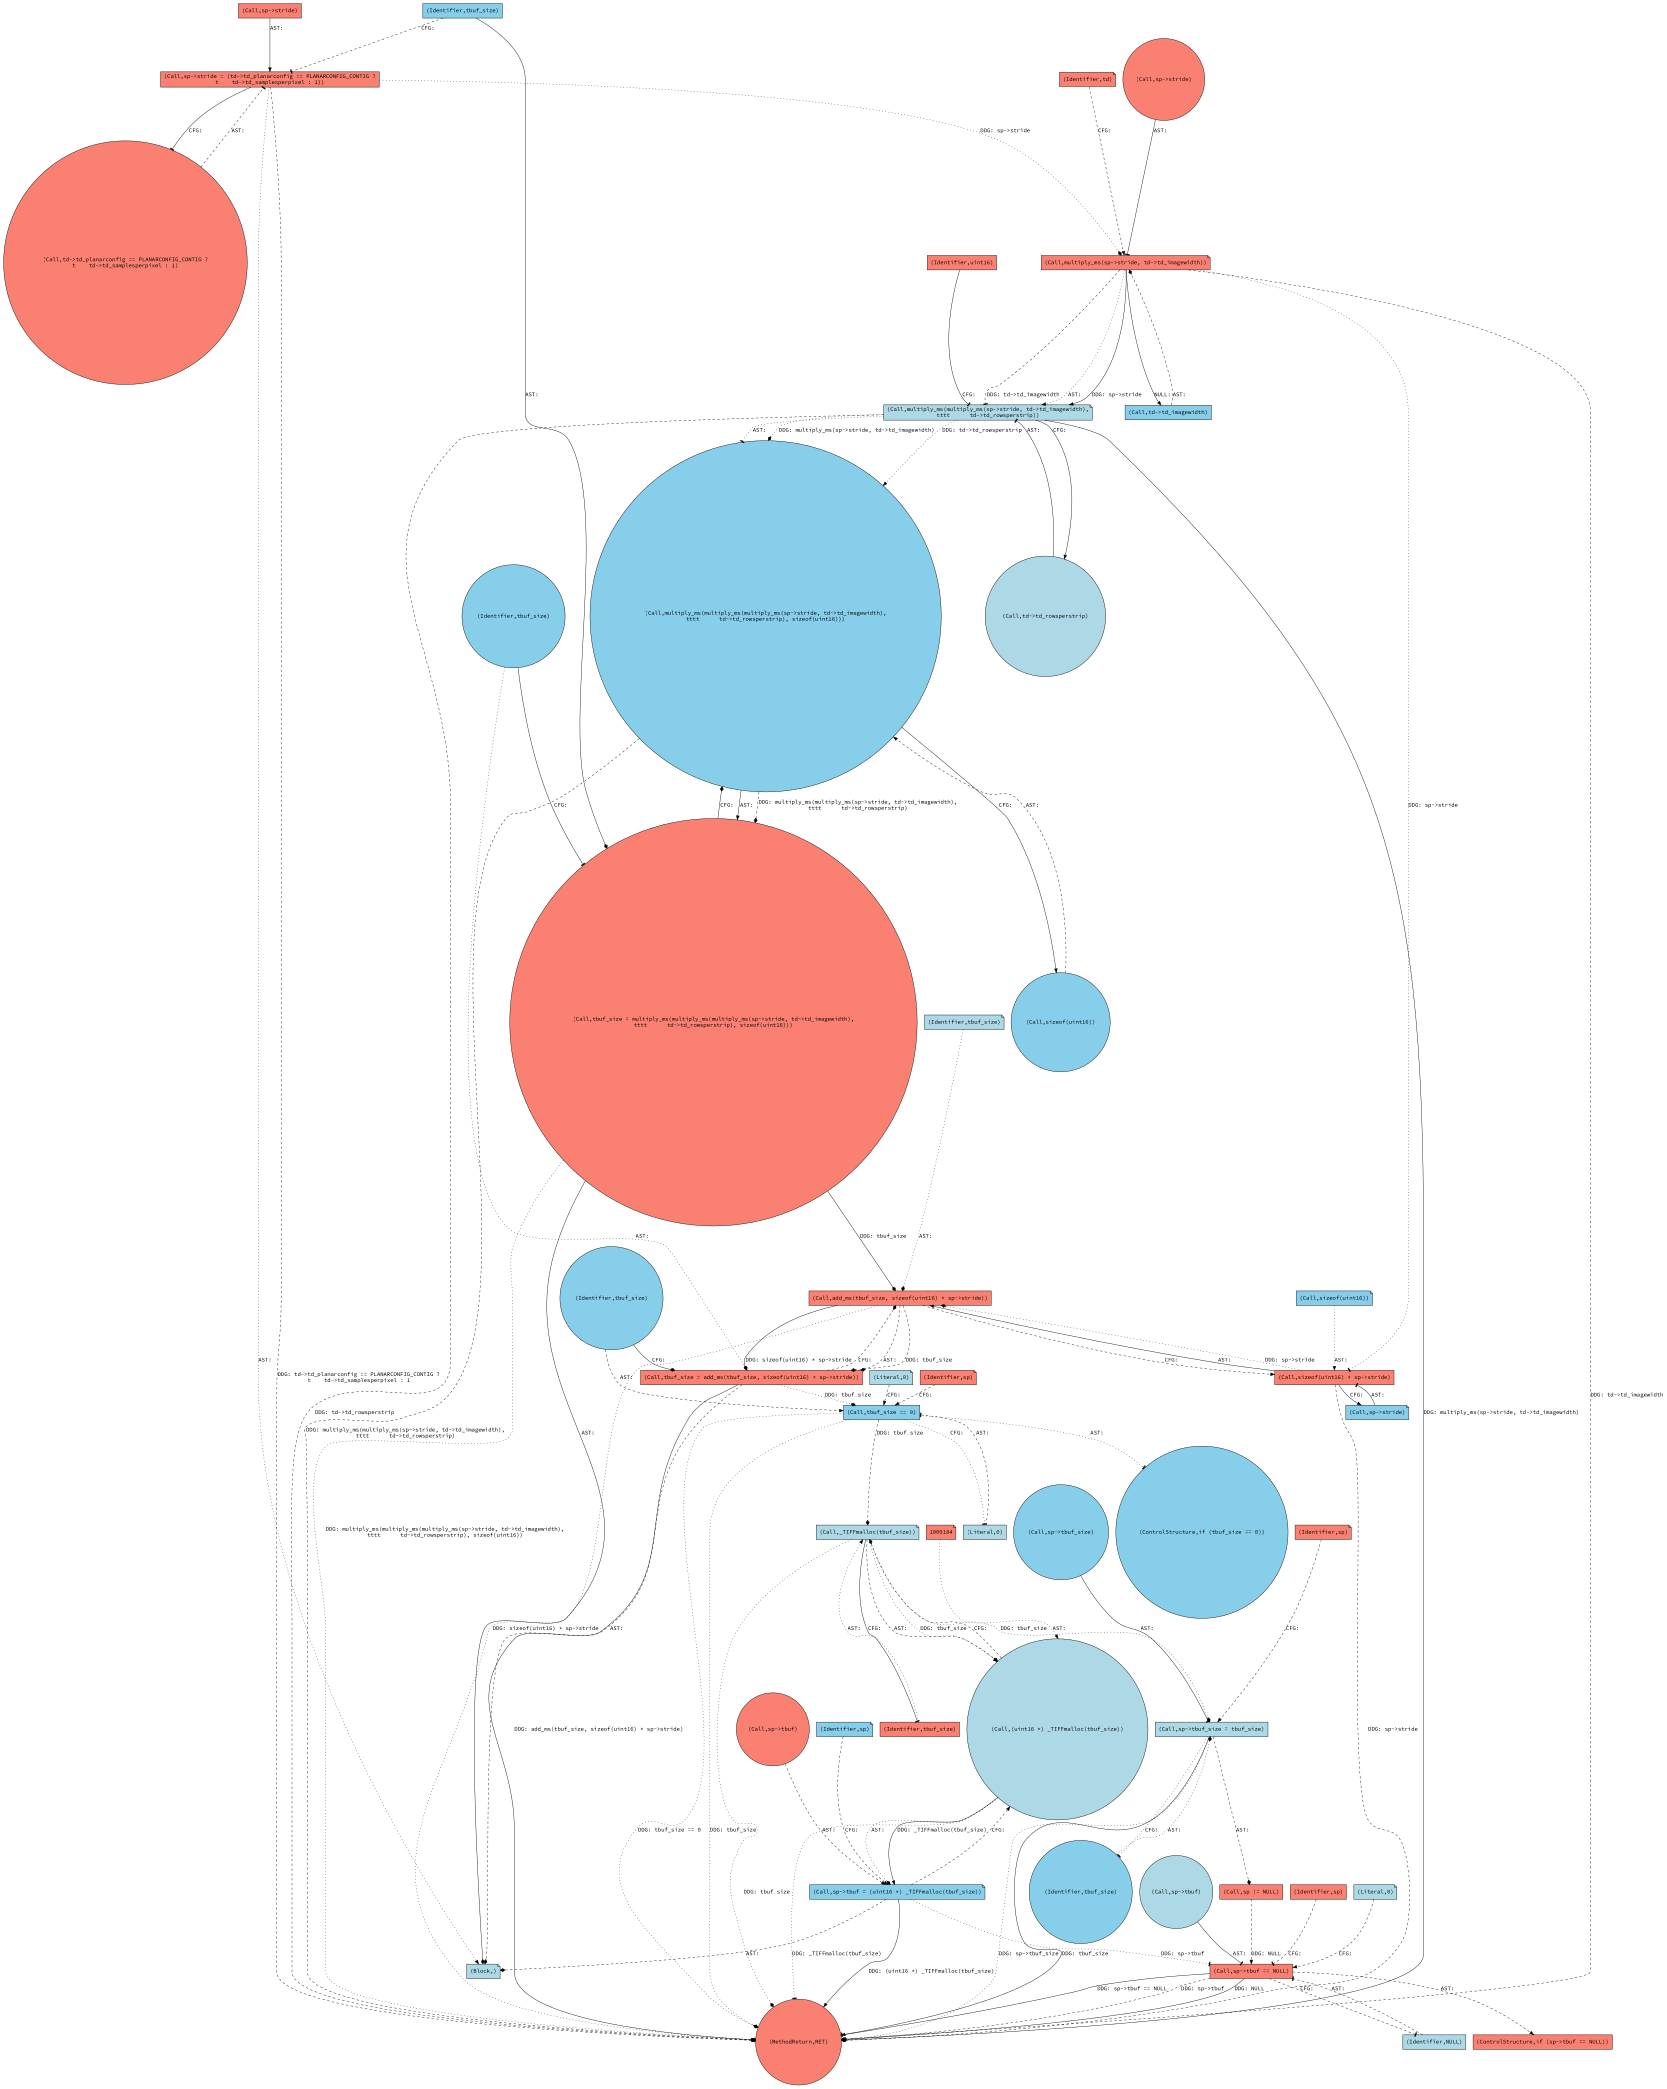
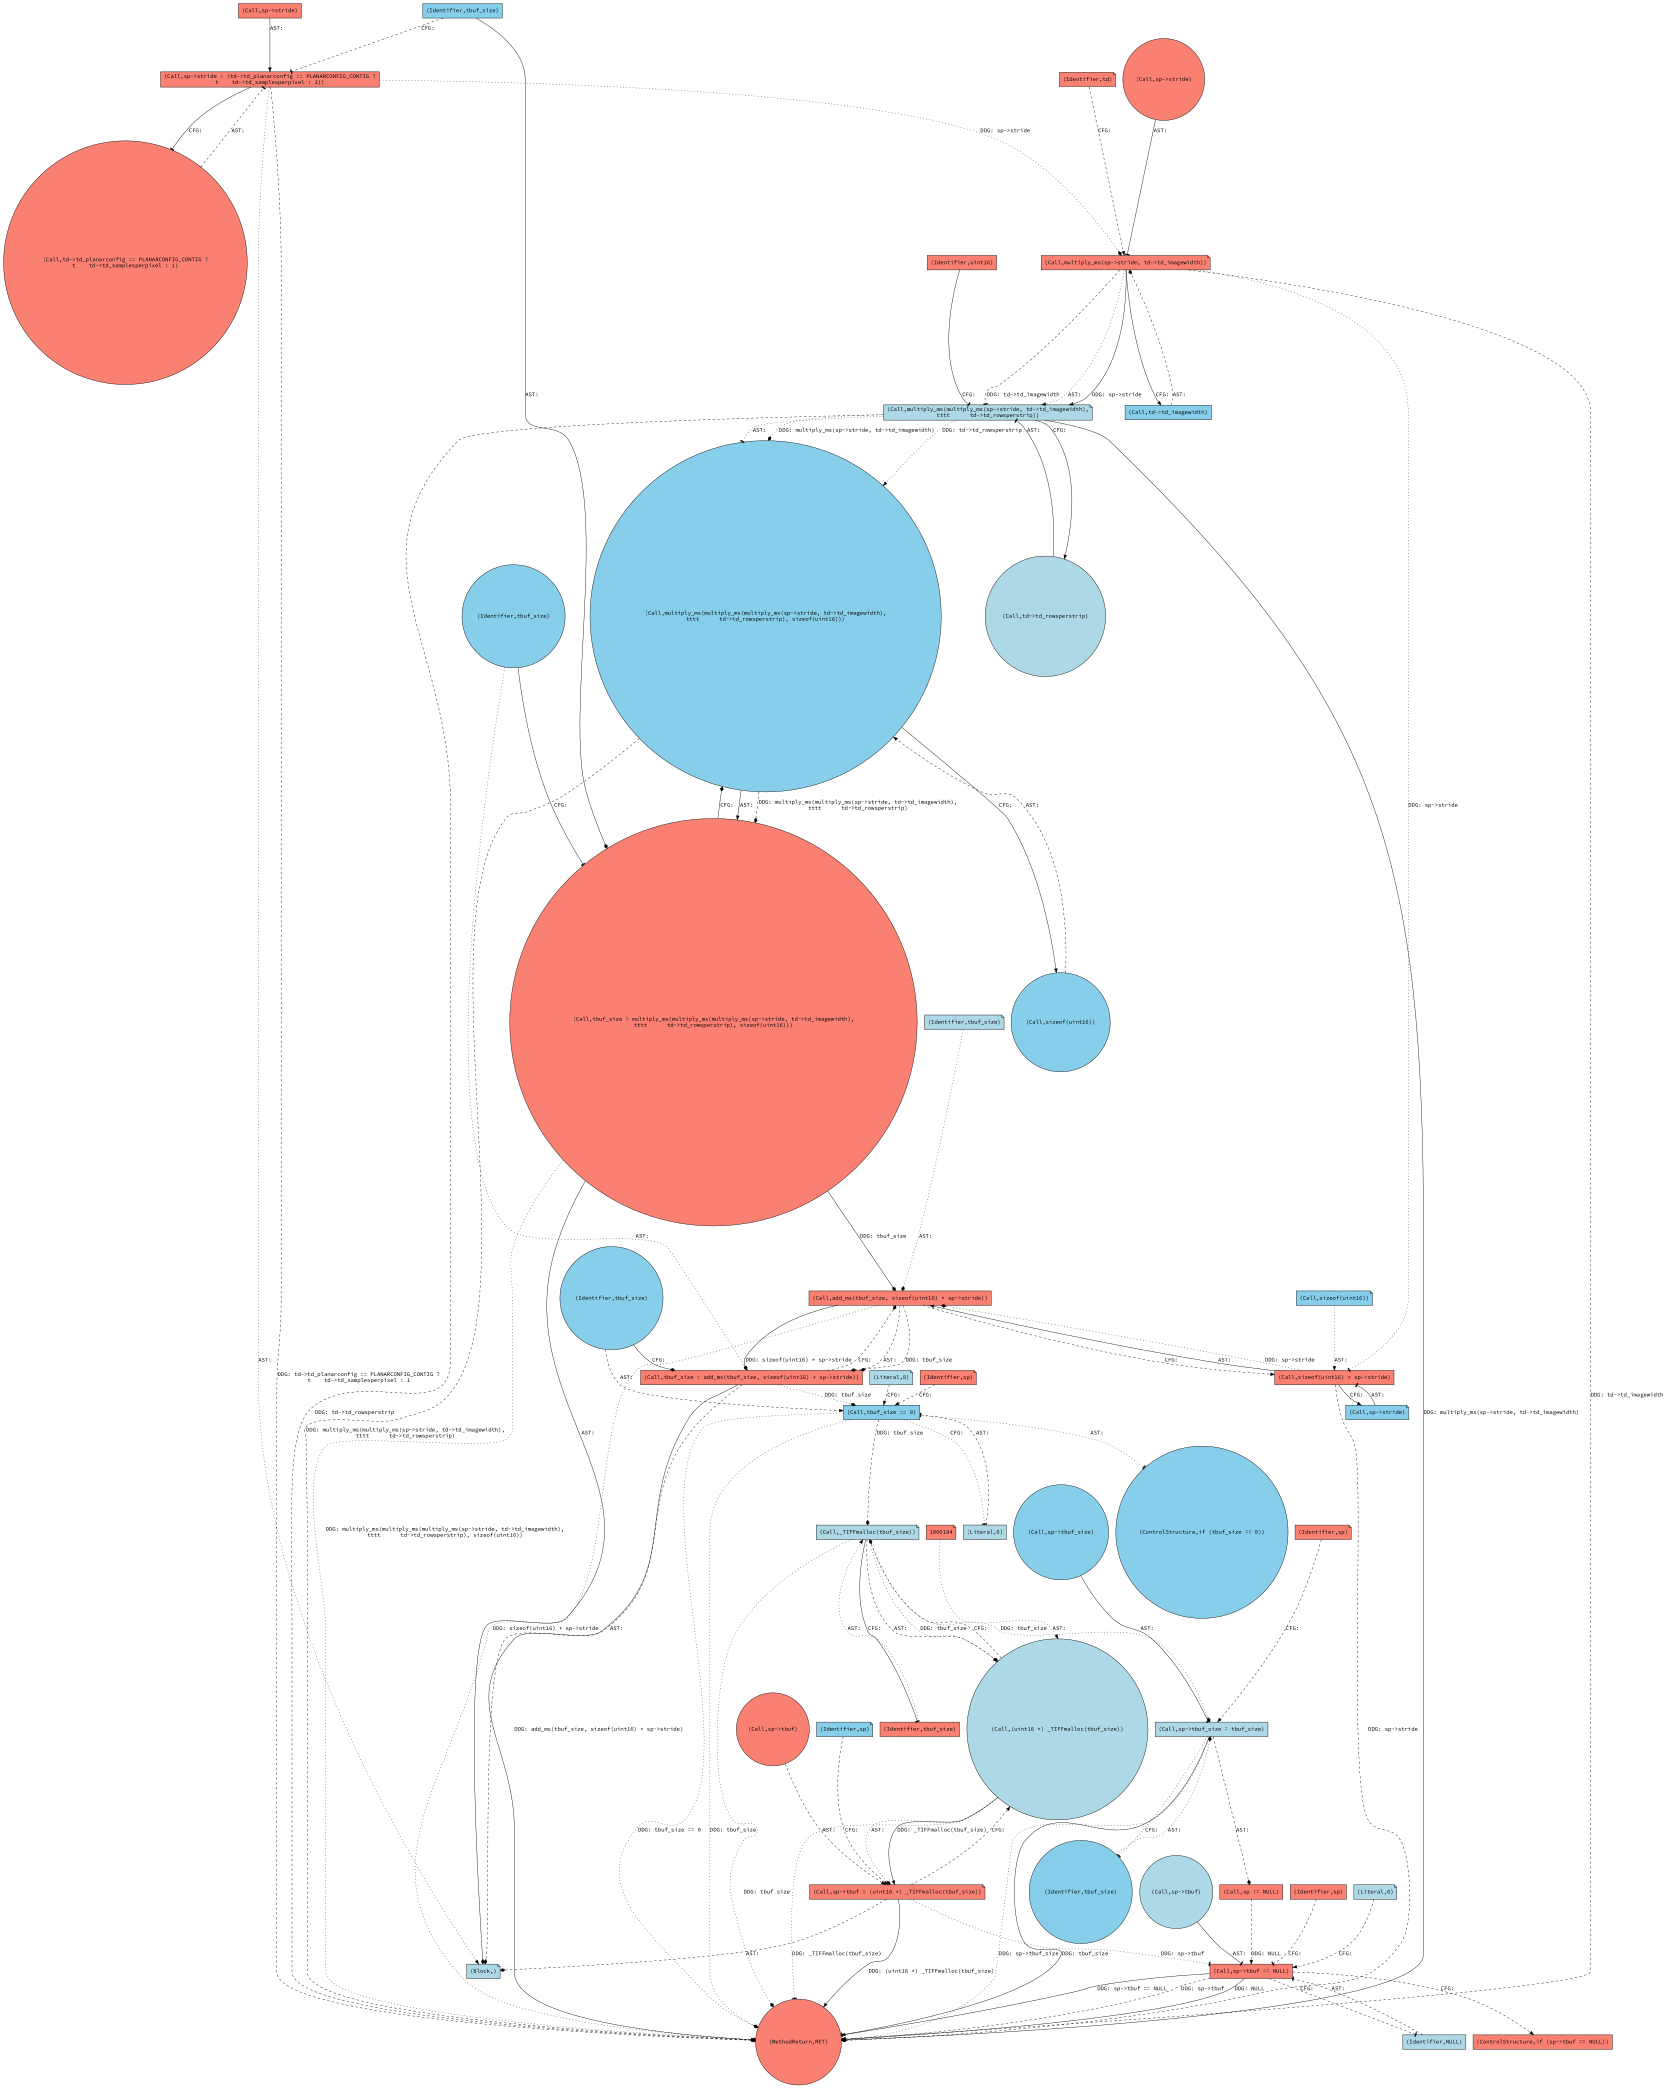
(1164, 395) -> (1164, 395)
(897, 1892) -> (897, 1892)
(1449, 1989) -> (1449, 1989)
